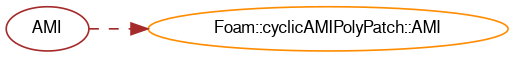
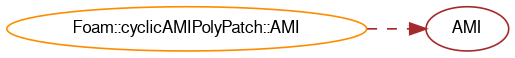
(110, 29) -> (388, 29)
